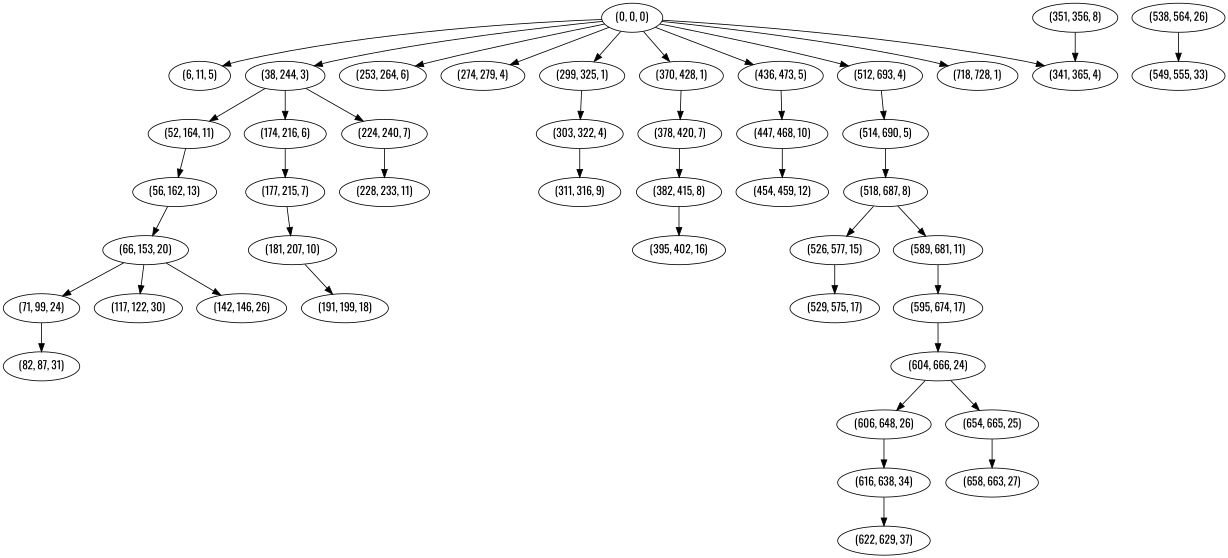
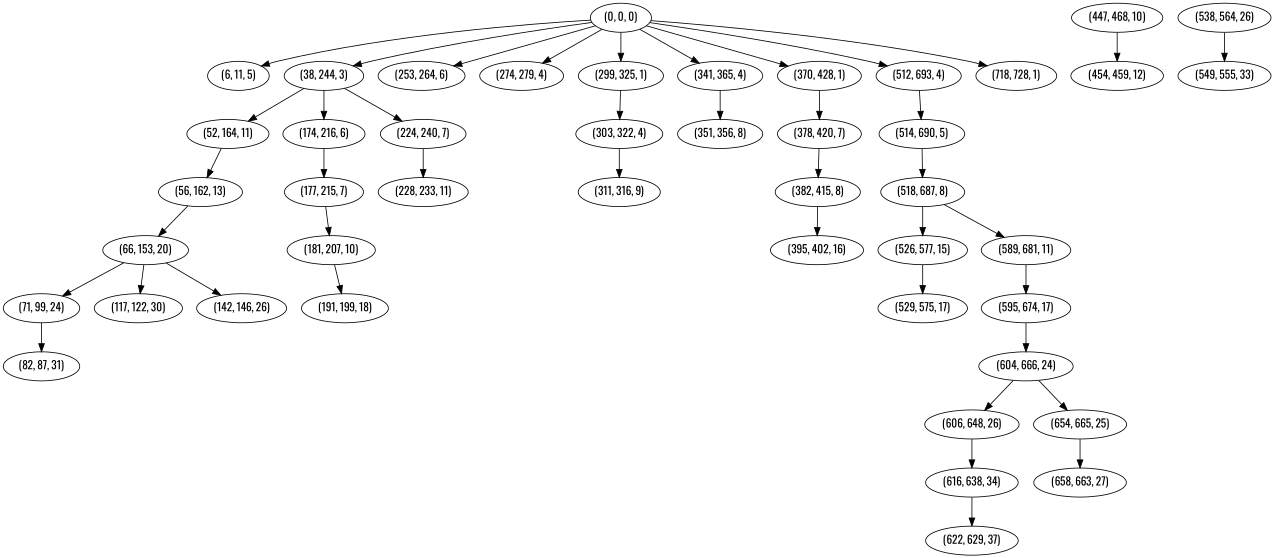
(1075, 43) -> (720, 101)
(781, 76) -> none
